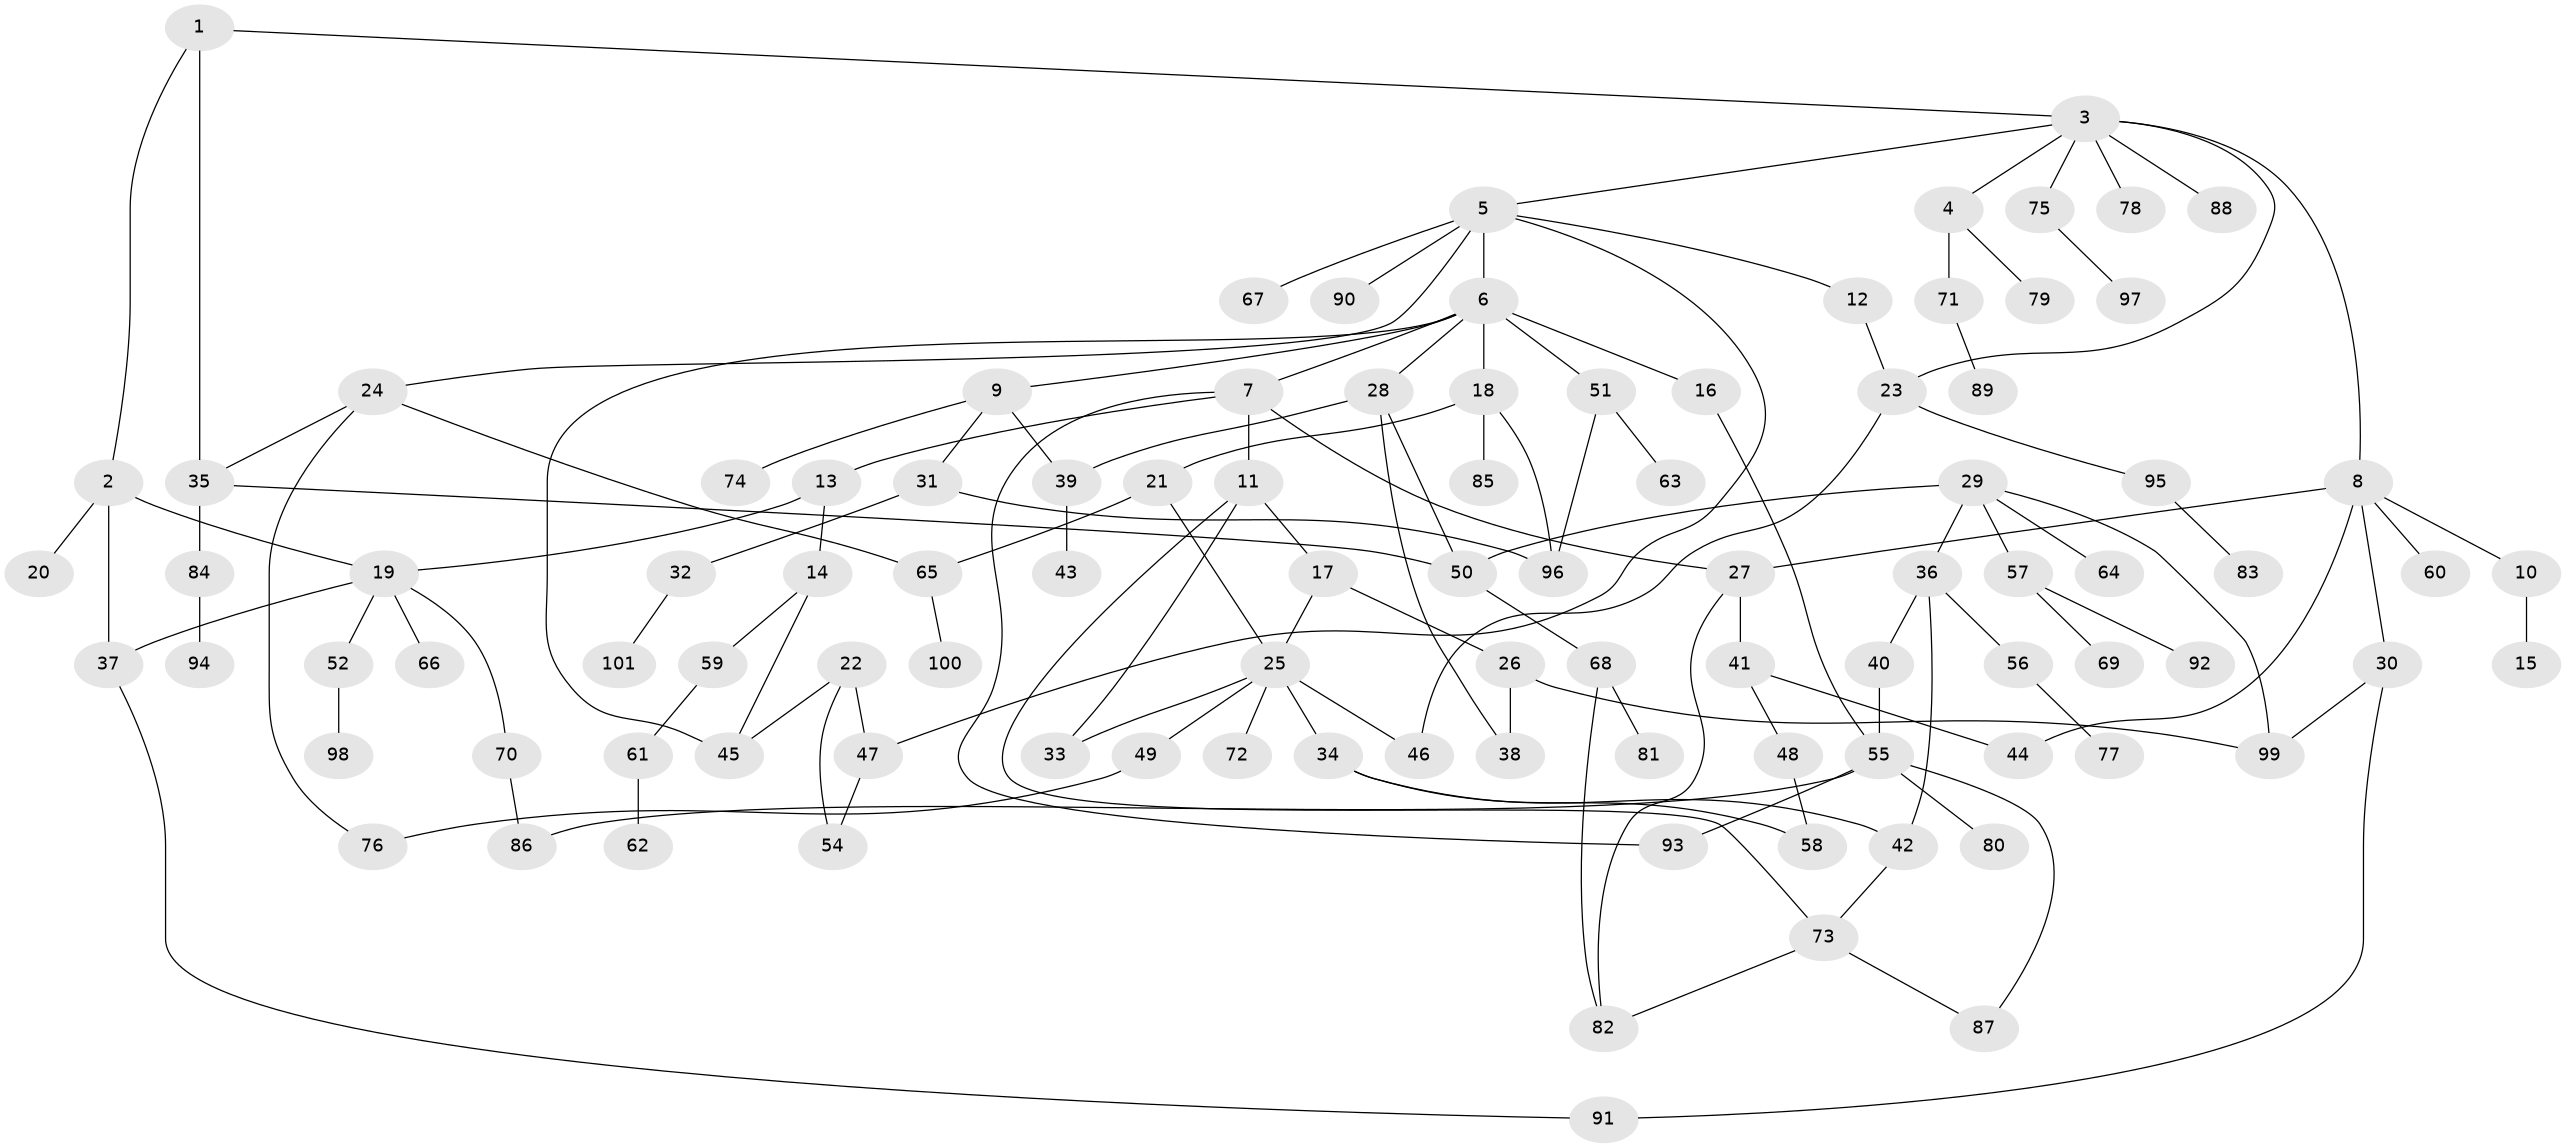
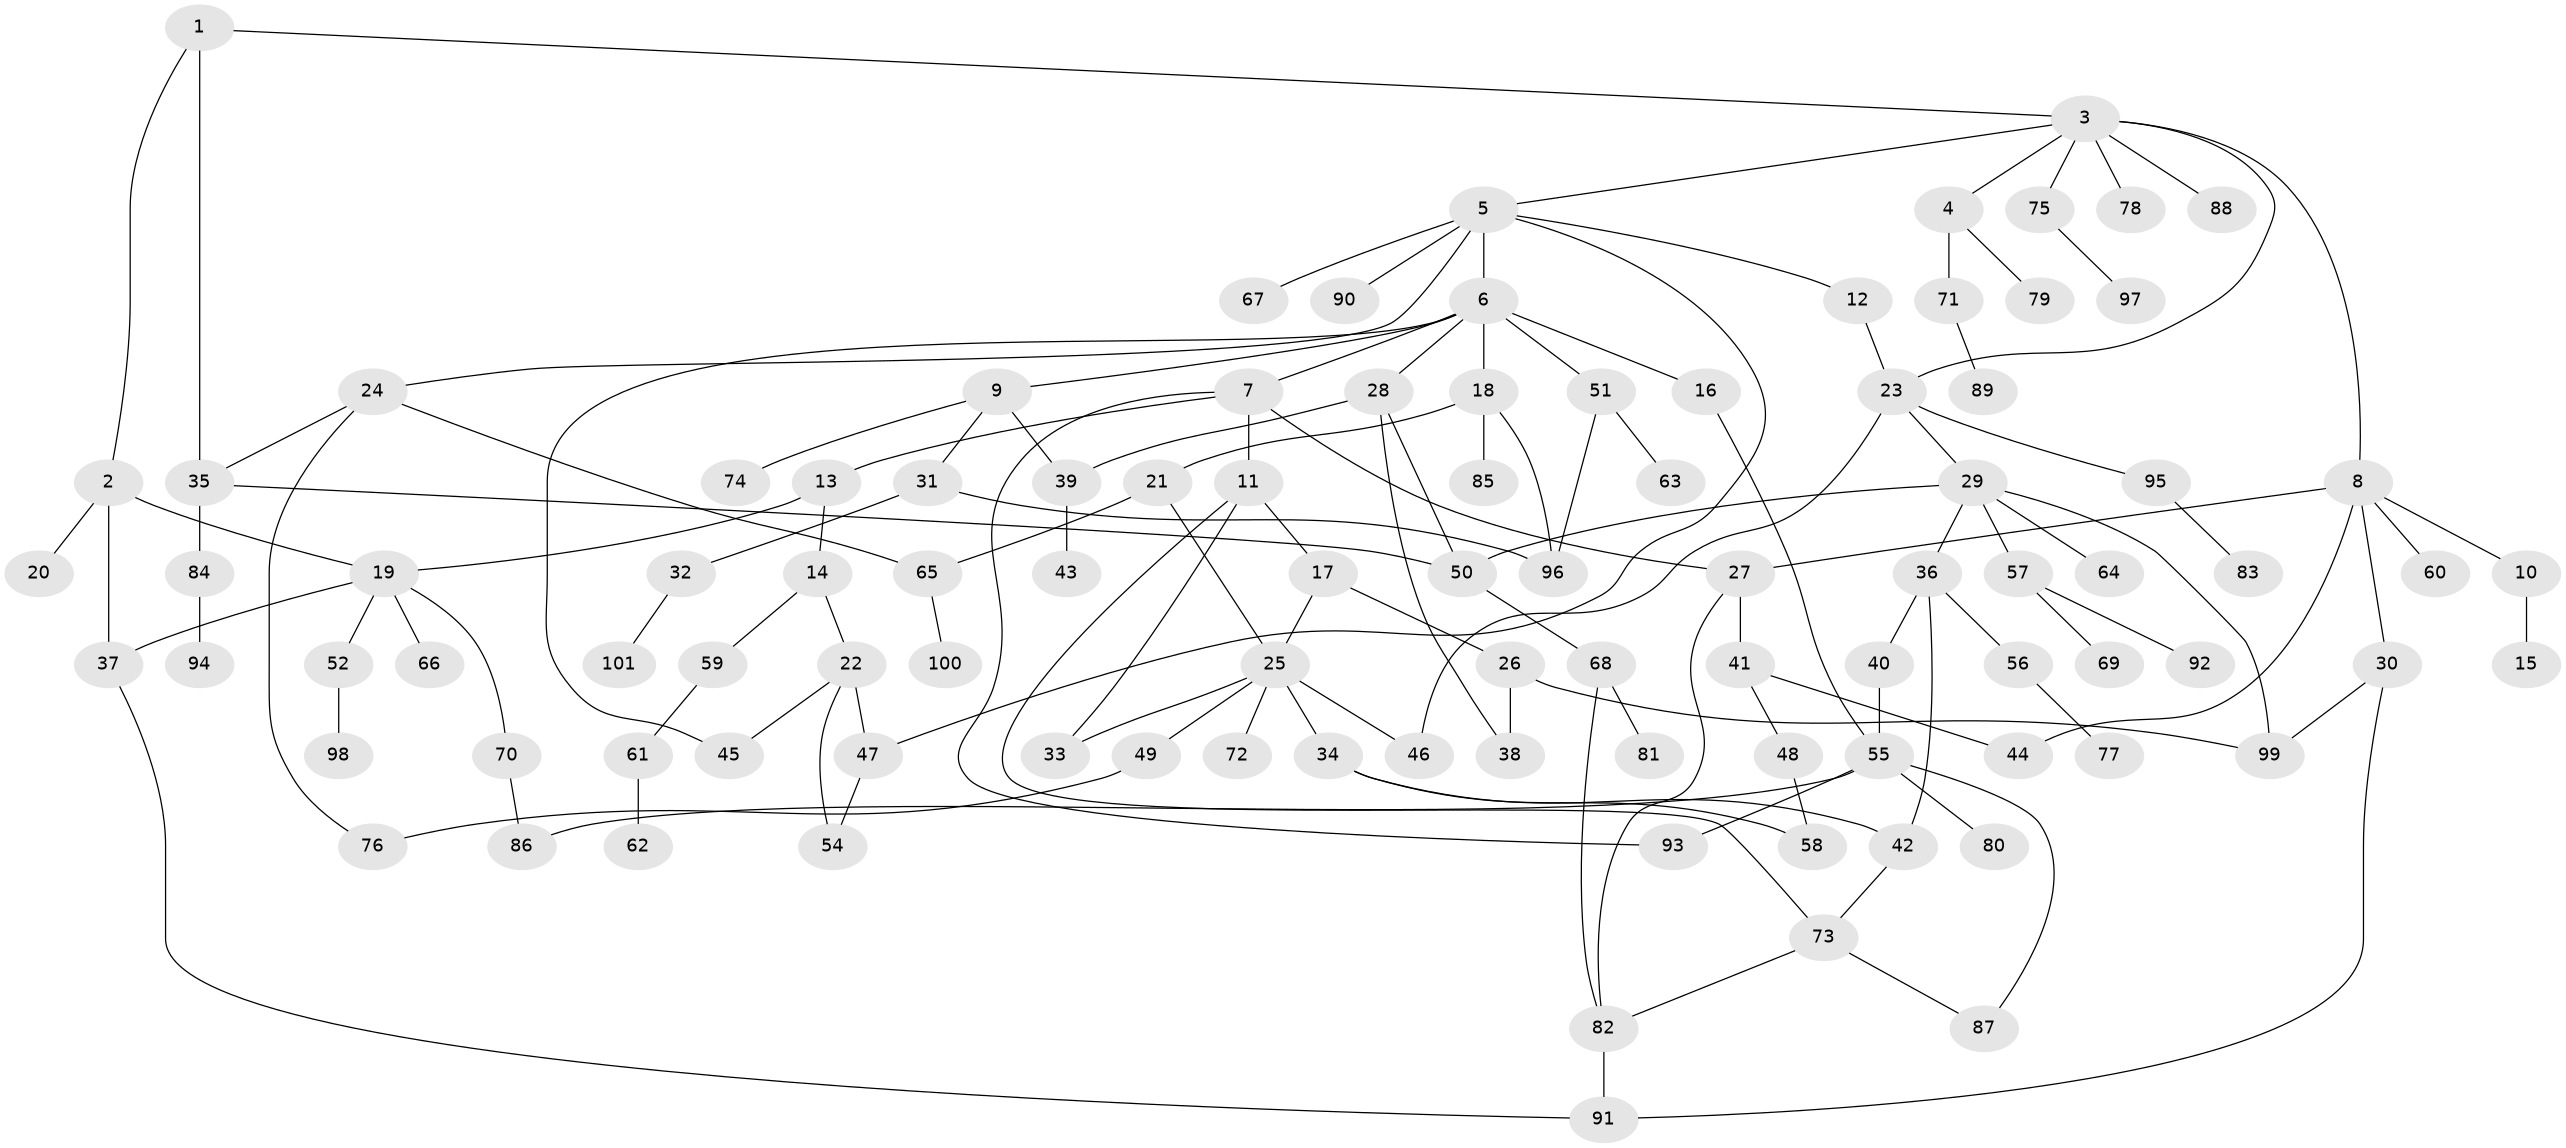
none -> (1932, 437)
(774, 665) -> (835, 619)
none -> (1604, 1074)
